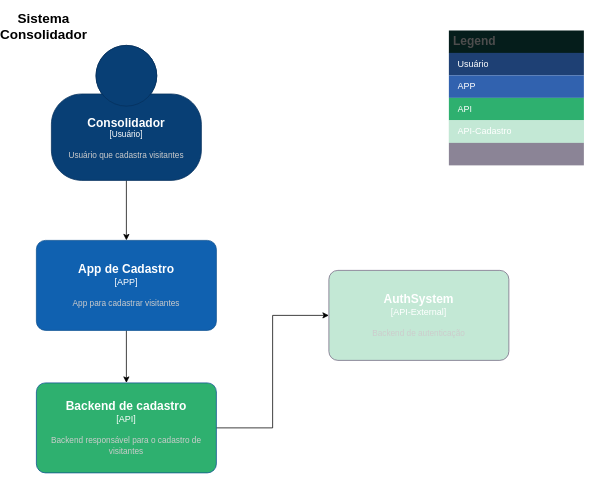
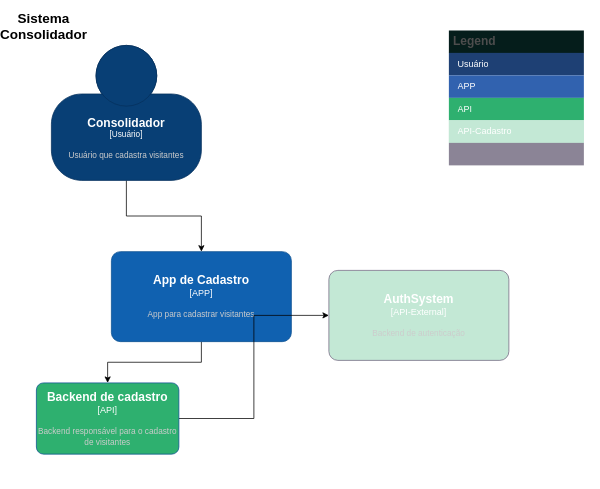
(126, 285) -> (201, 297)
(126, 428) -> (108, 419)
